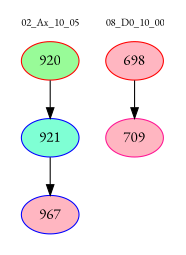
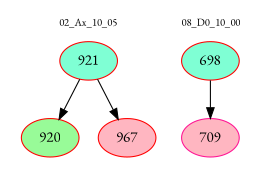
(135, 61) -> (210, 61)
(50, 94) -> (72, 95)
(50, 138) -> (89, 61)
(50, 215) -> (127, 138)
